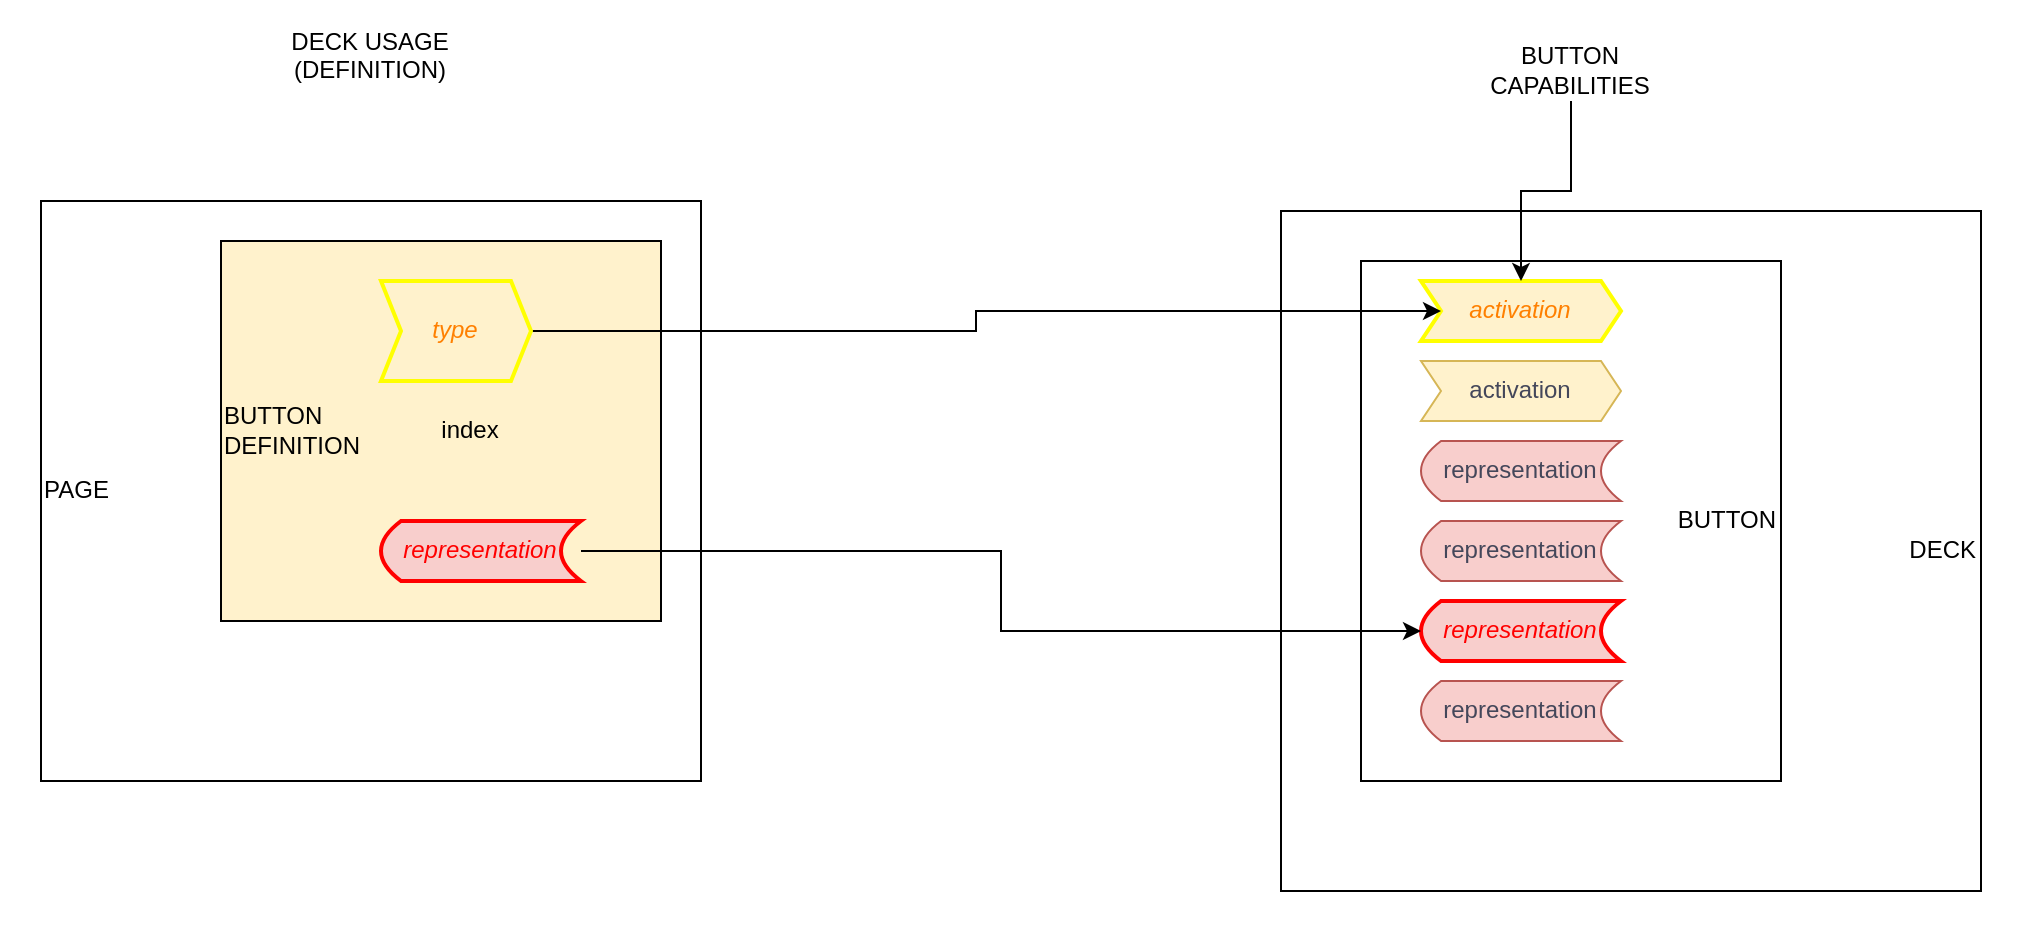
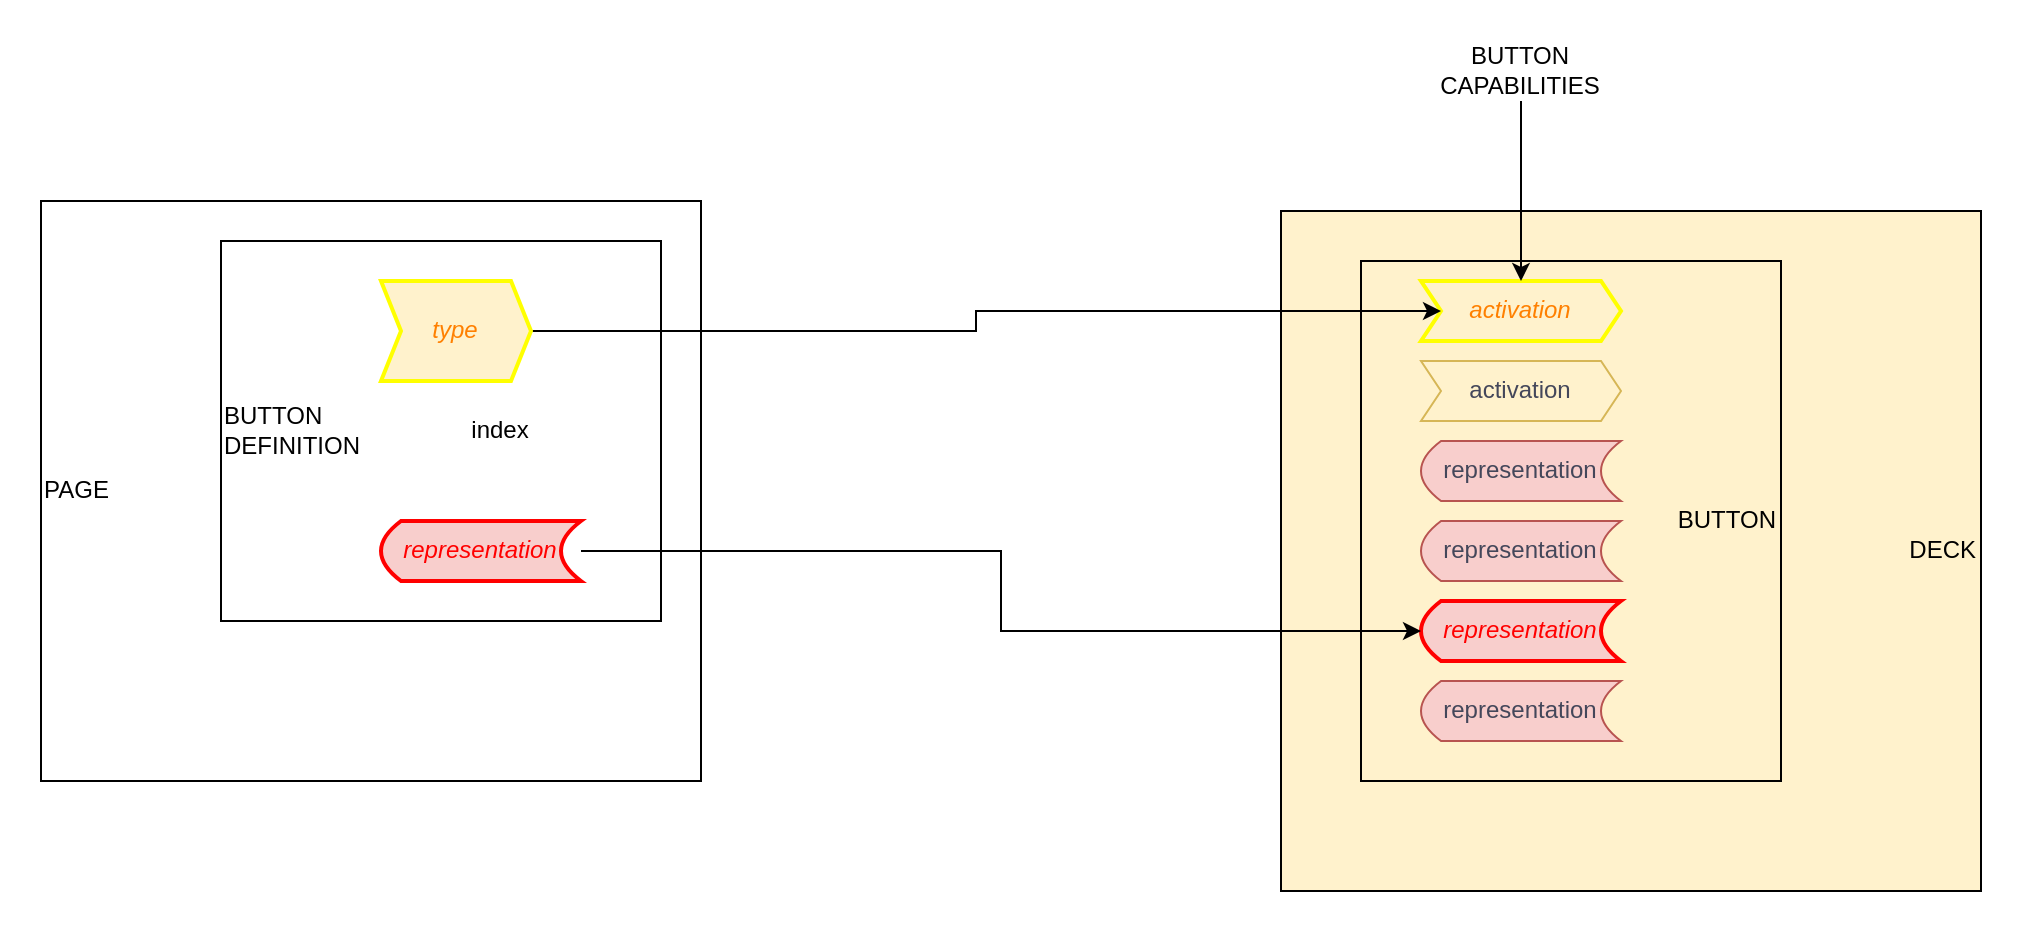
(371, 71) -> none
(1571, 71) -> (1521, 71)
(441, 431) -> (441, 431)
(471, 431) -> (501, 431)
(1737, 521) -> (1737, 521)
(1950, 551) -> (1950, 551)
